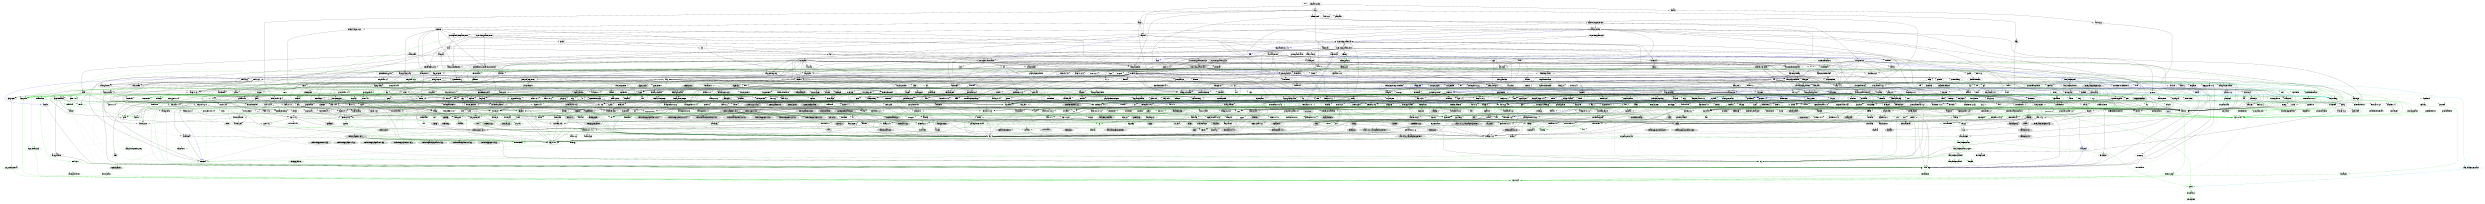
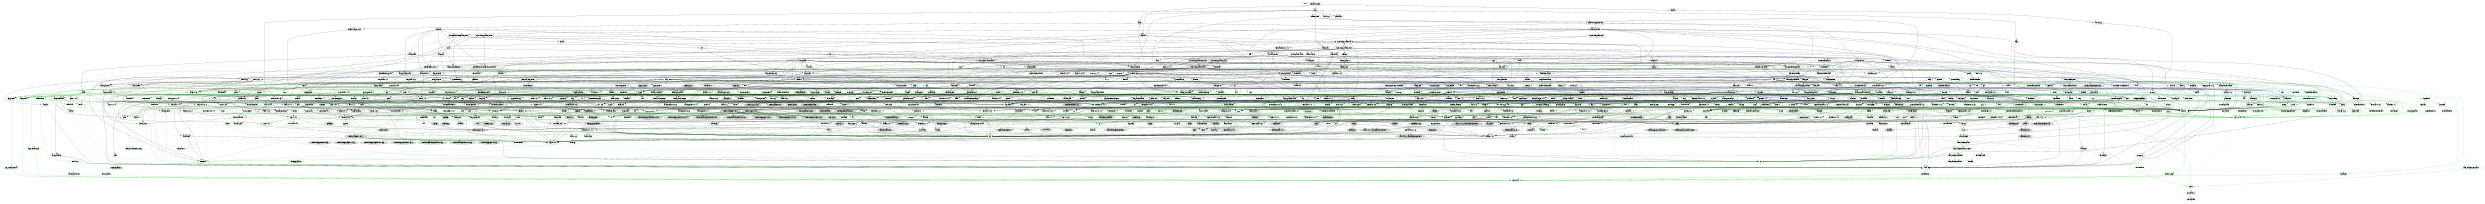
(1657, 99) -> none
(1770, 111) -> none
(1242, 118) -> none
